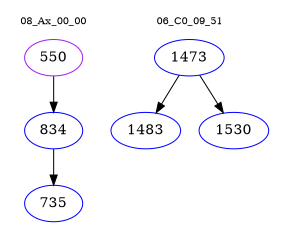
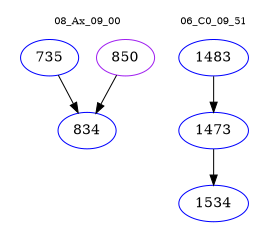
(54, 22) -> (88, 22)
(54, 58) -> (126, 58)
(170, 90) -> (214, 89)
(234, 131) -> (214, 204)
(54, 162) -> (66, 89)
